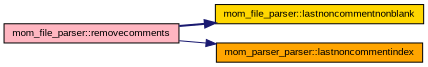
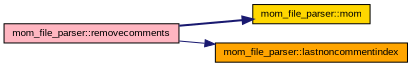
(320, 14) -> (311, 14)
(320, 53) -> (311, 53)
